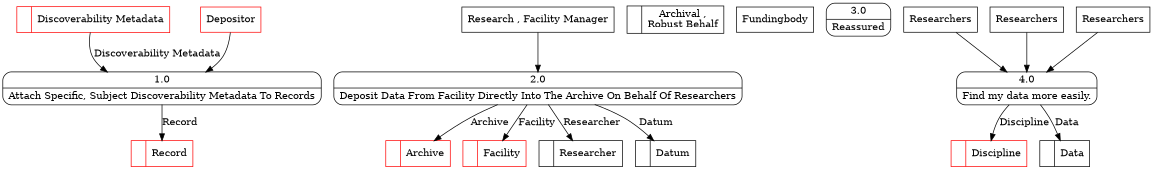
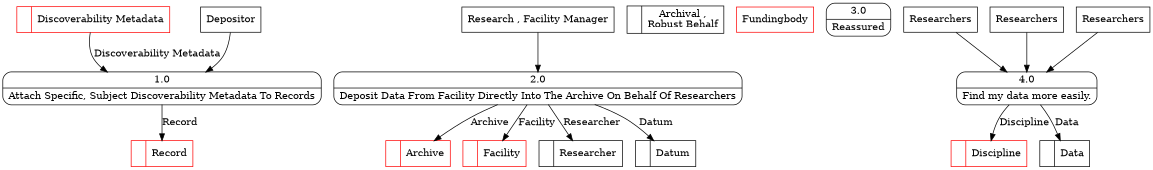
(231, 20) -> (231, 20)
(775, 20) -> (775, 20)
